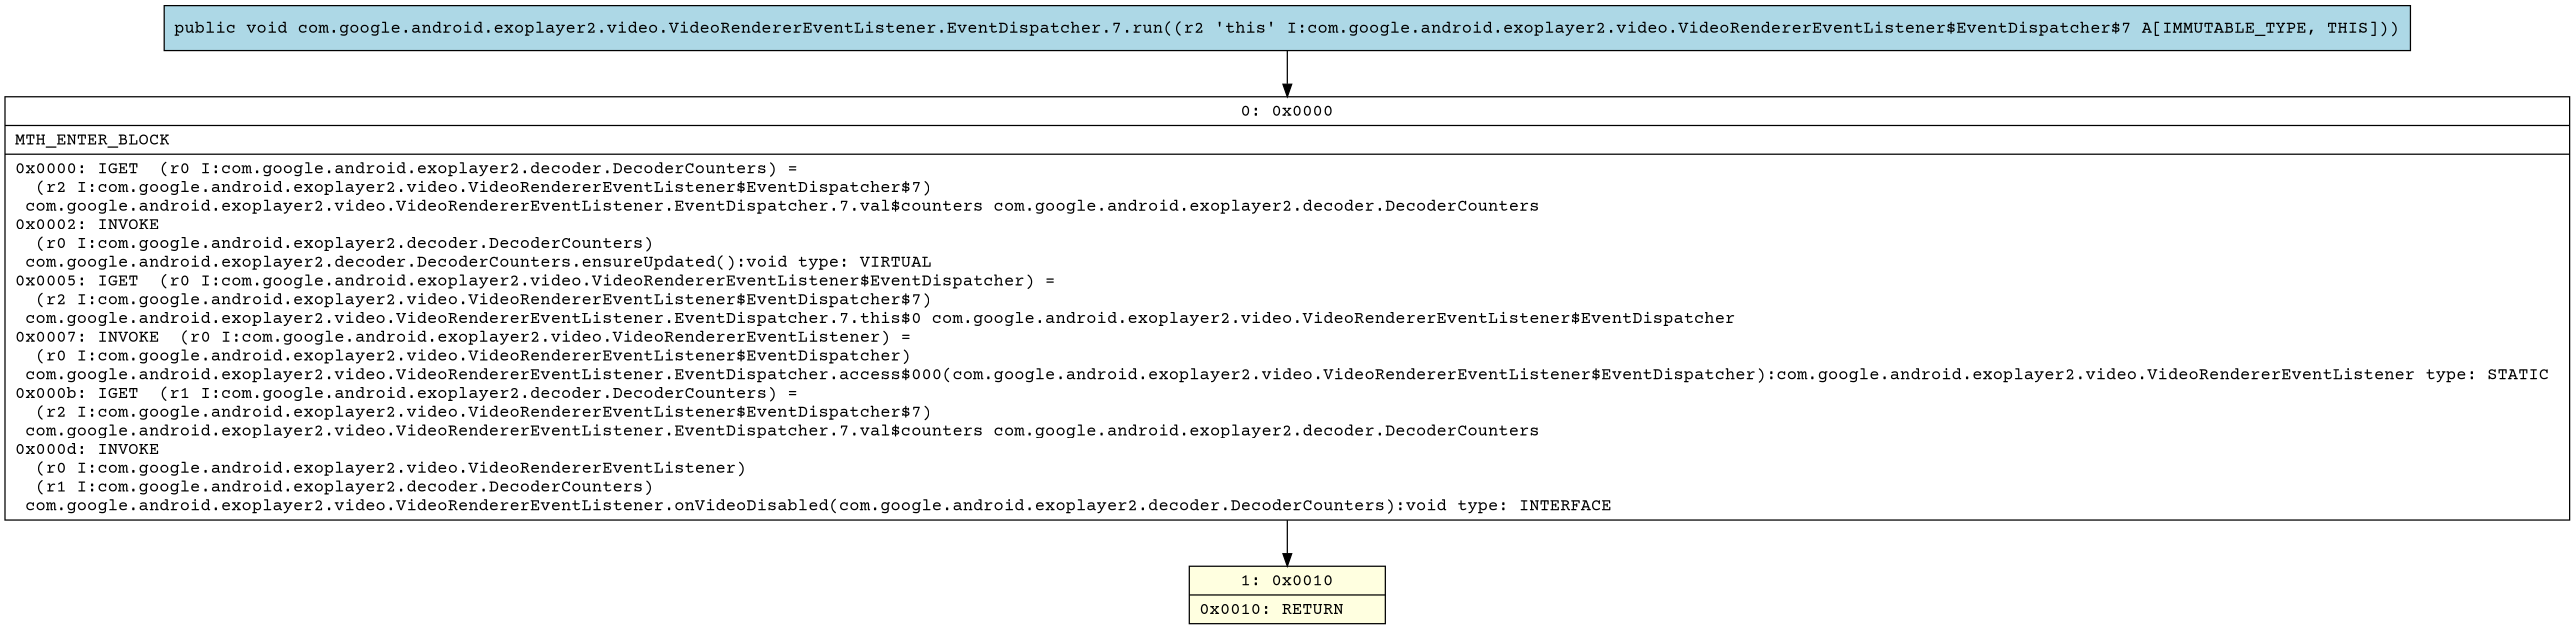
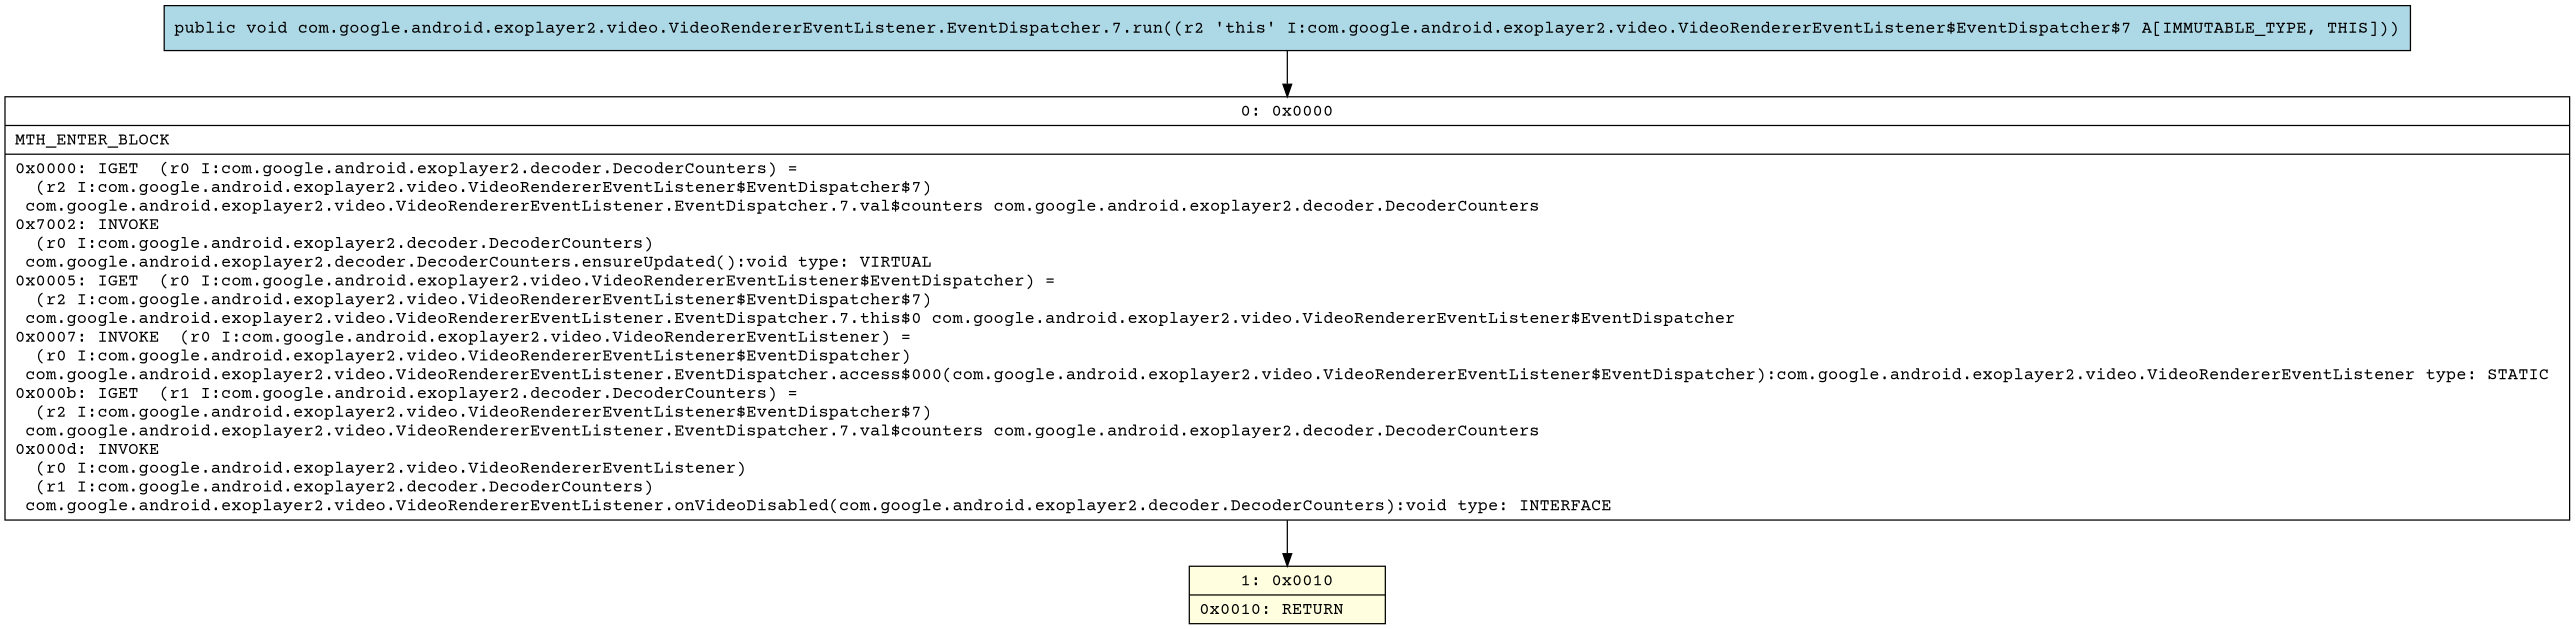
(98, 224) -> (98, 224)
